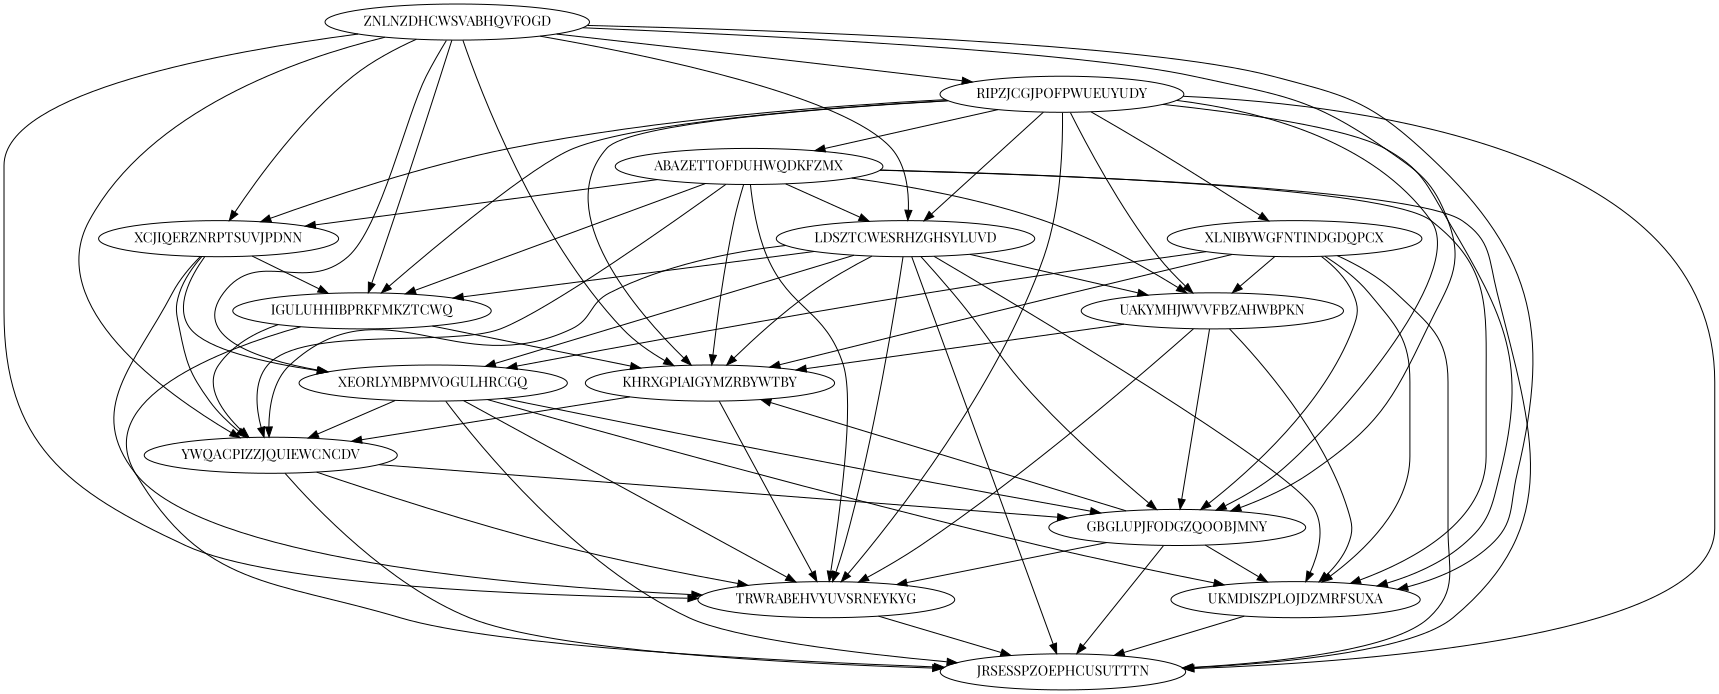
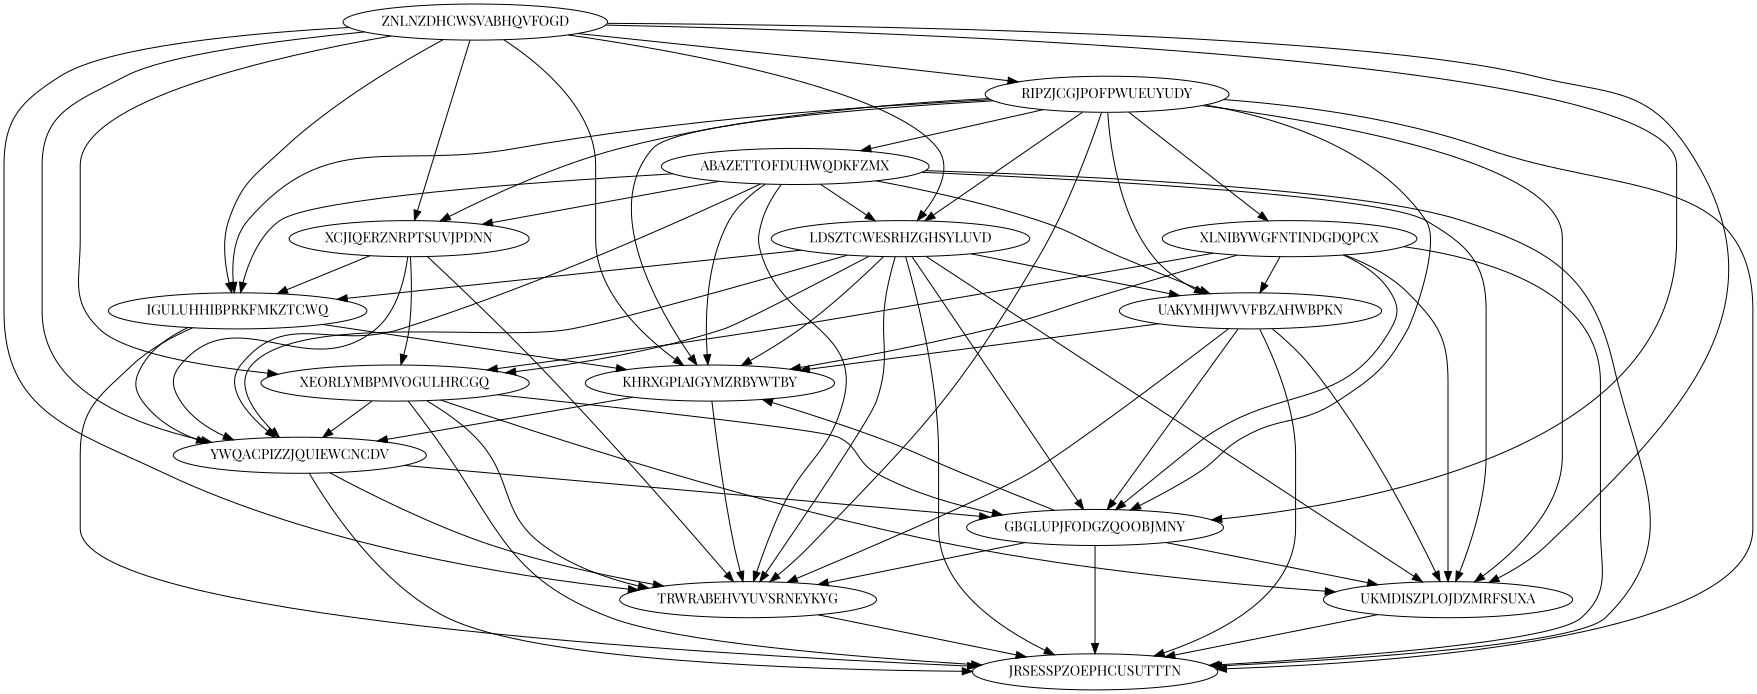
none -> (1296, 522)
